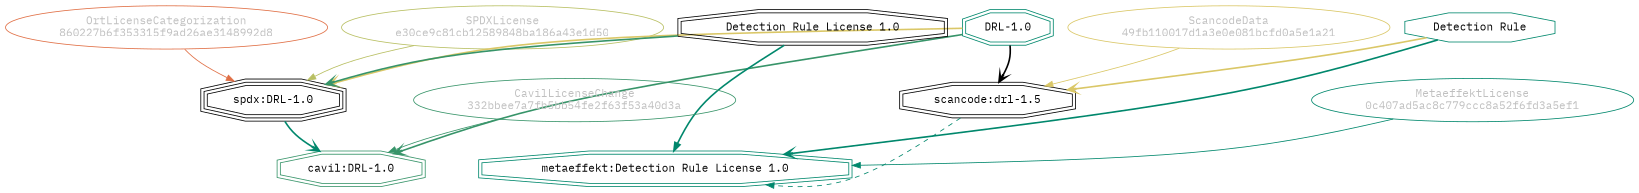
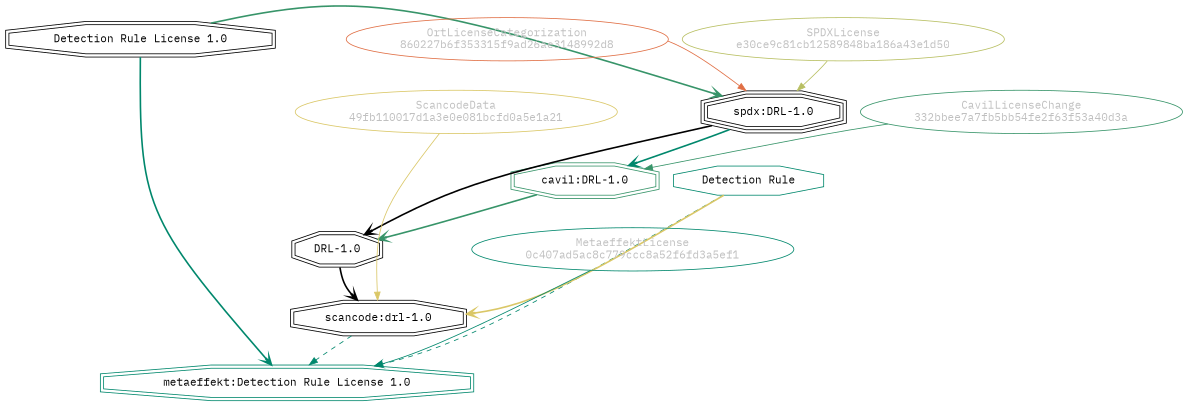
(1008, 27) -> (337, 249)
(694, 35) -> (538, 166)
(679, 80) -> (462, 217)
(723, 86) -> (164, 224)
(988, 100) -> (379, 318)
(1118, 111) -> (557, 289)
